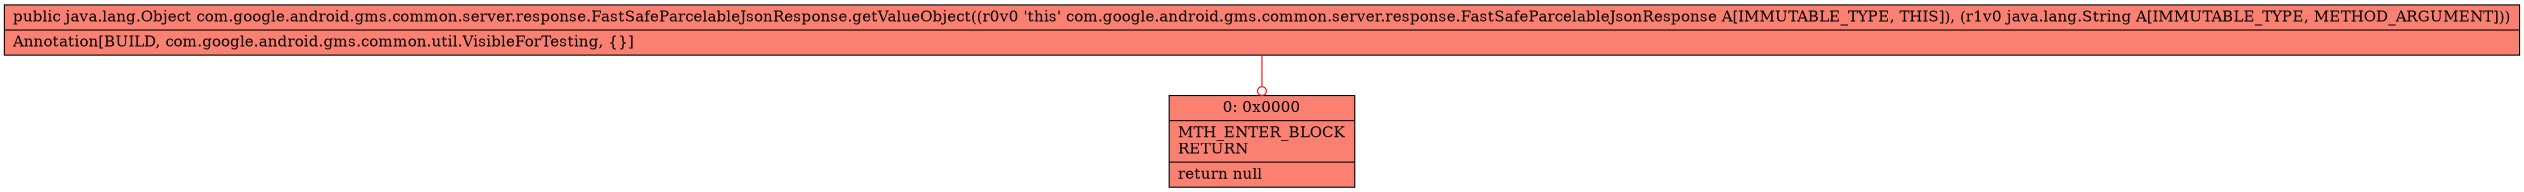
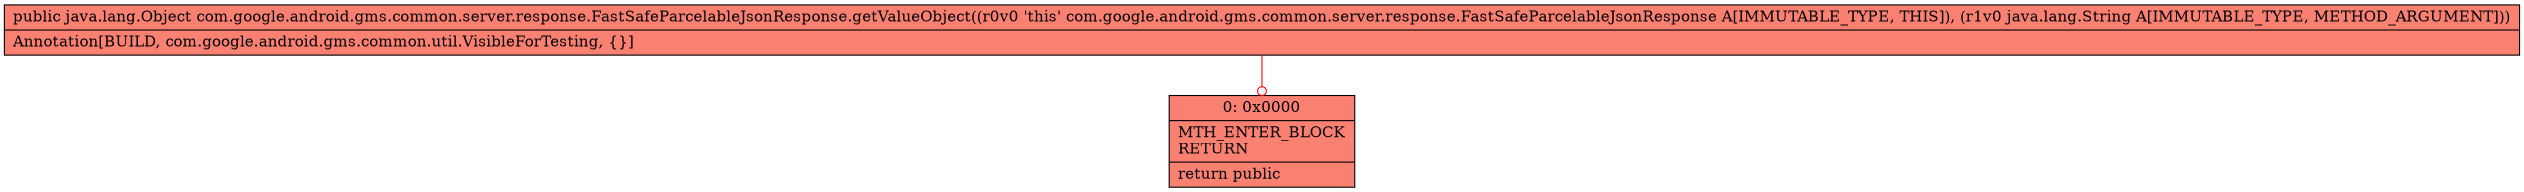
(1220, 174) -> (1229, 174)
